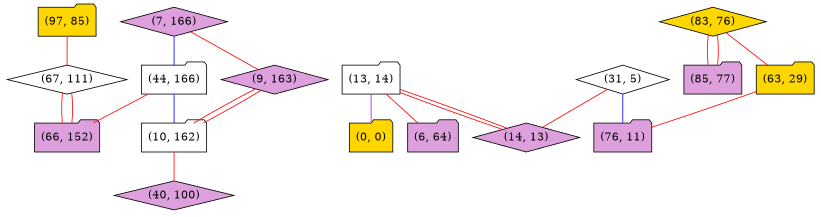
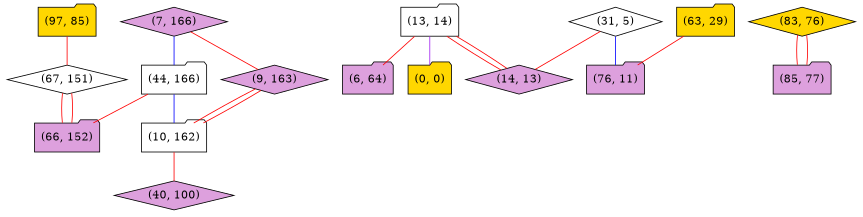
(747, 49) -> none
(67, 80) -> (67, 80)
